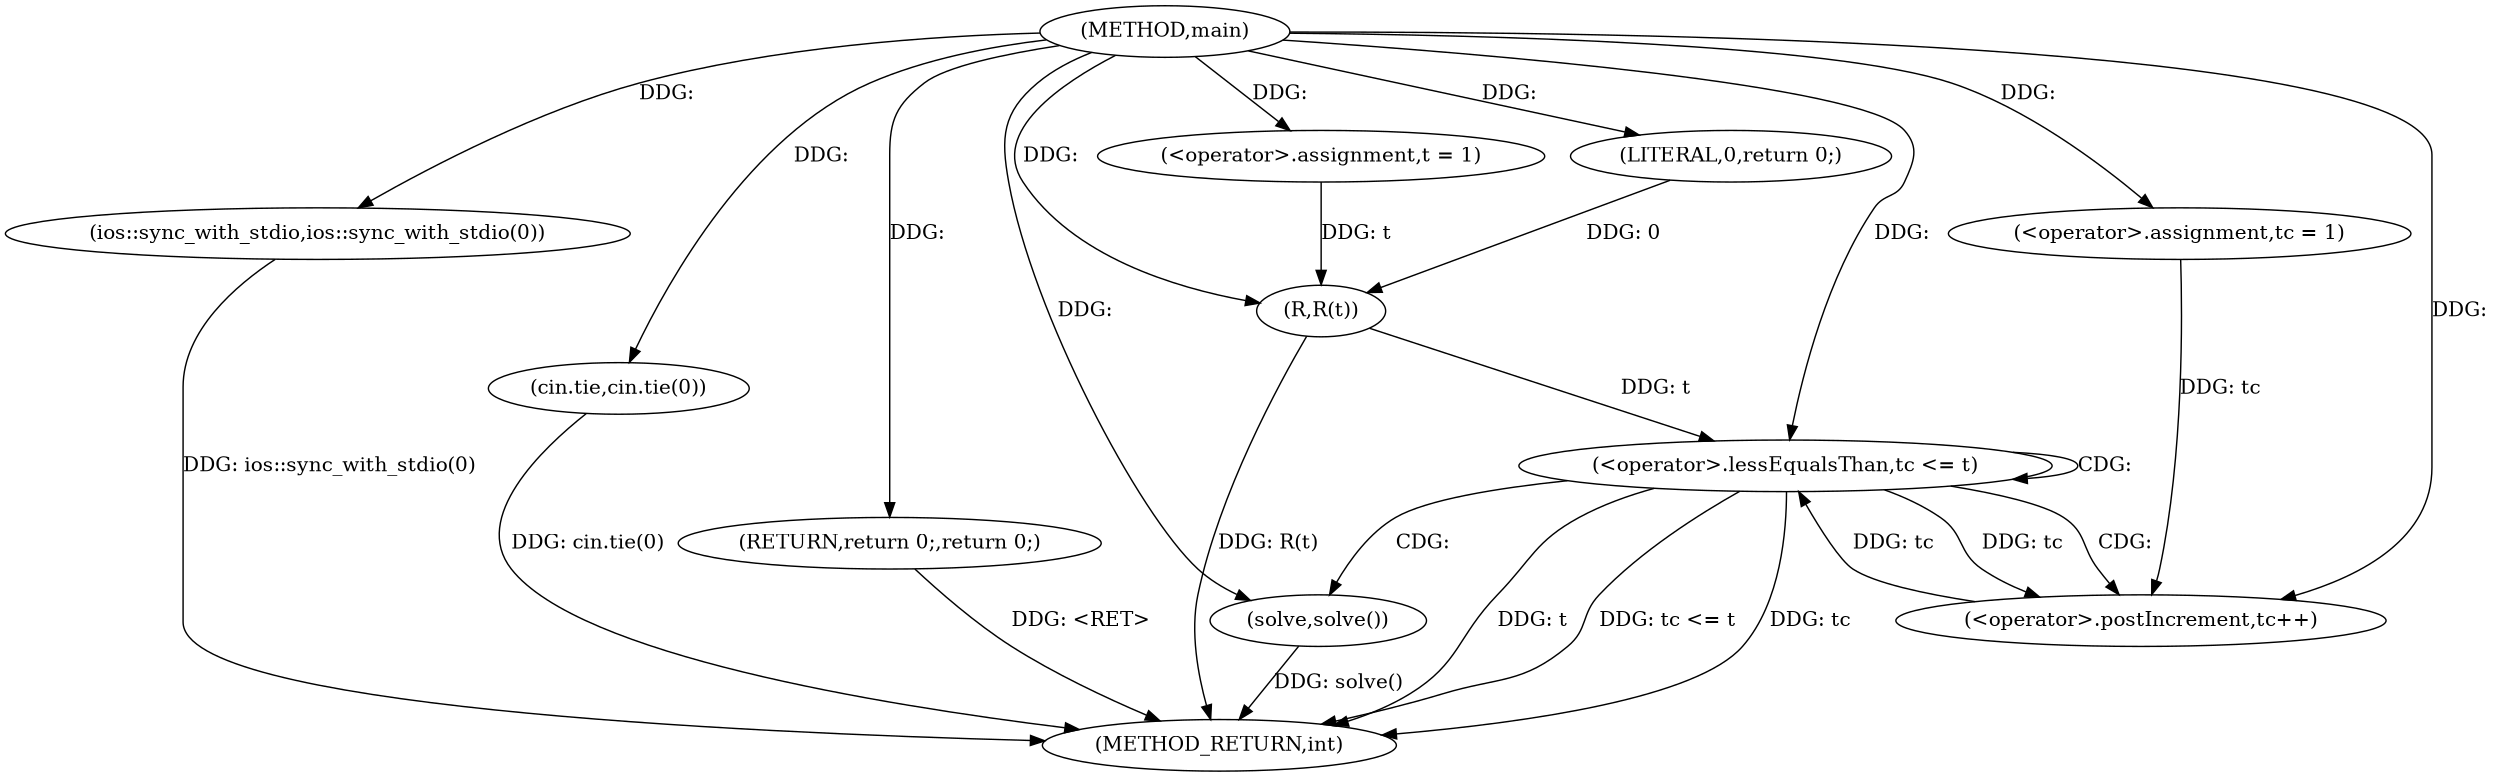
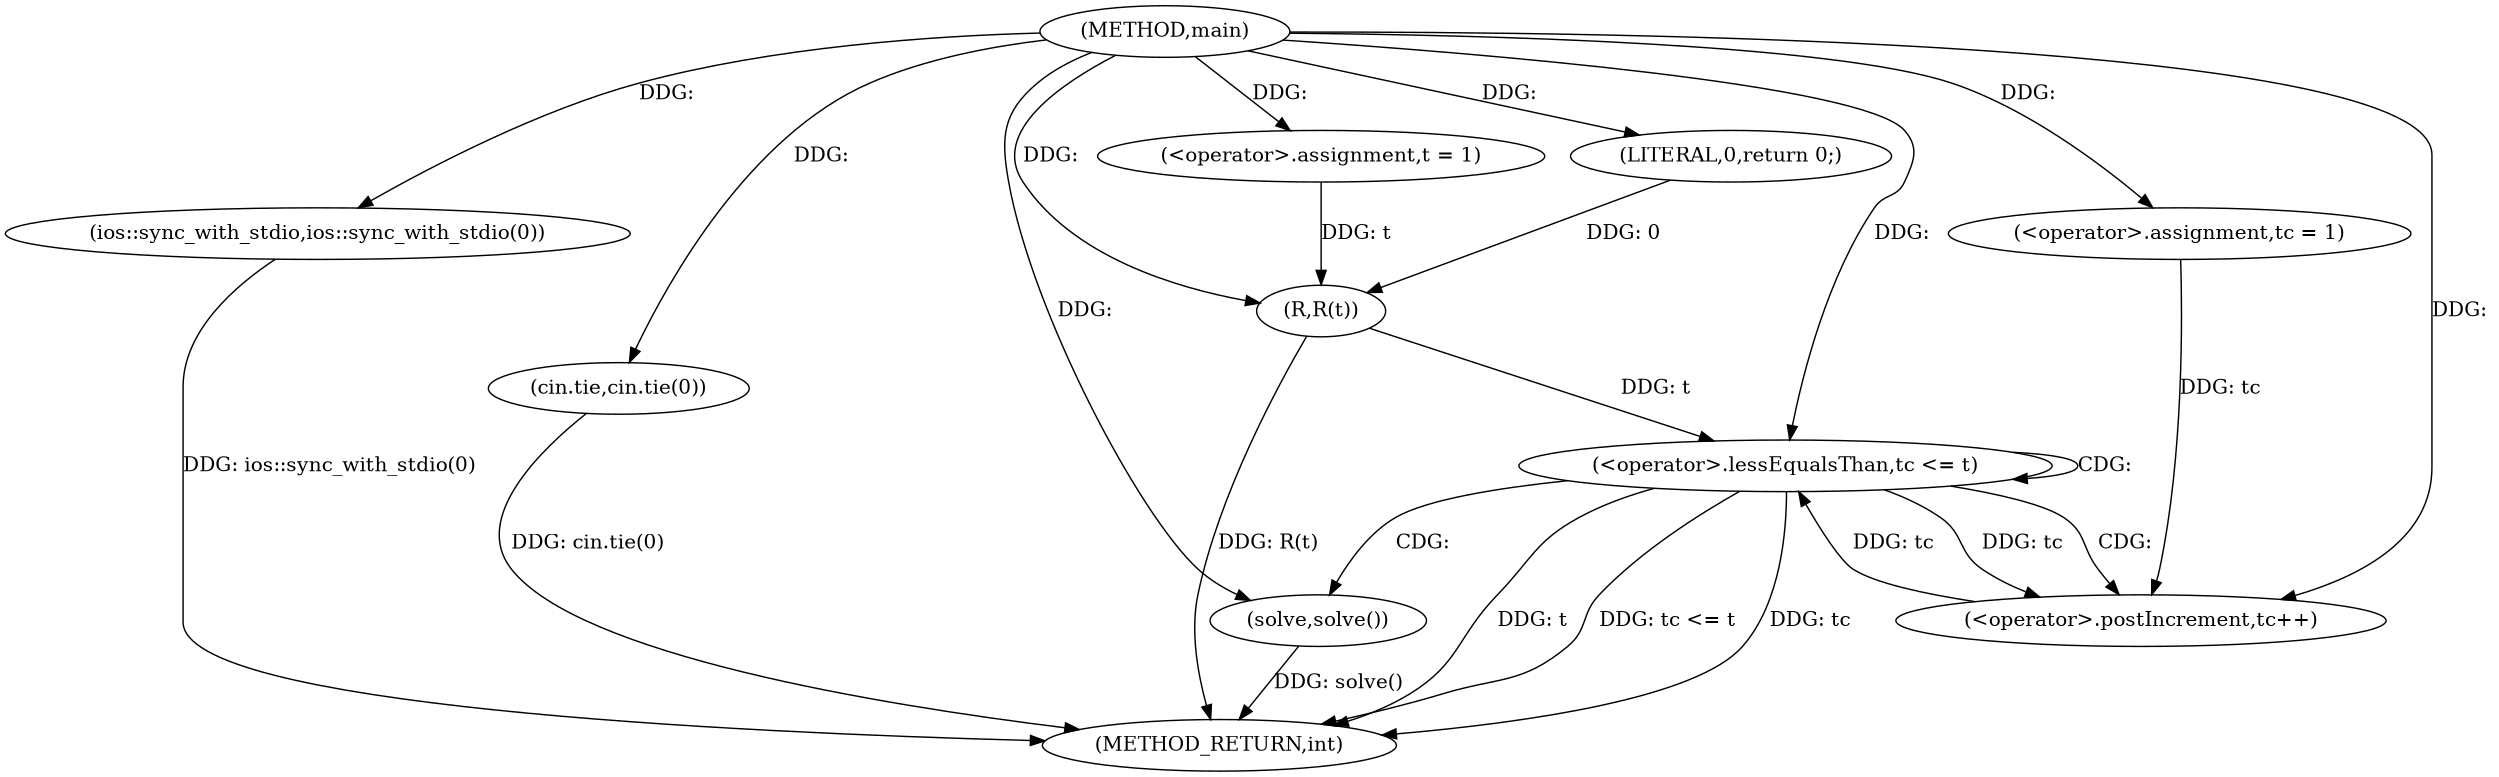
(890, 543) -> none
